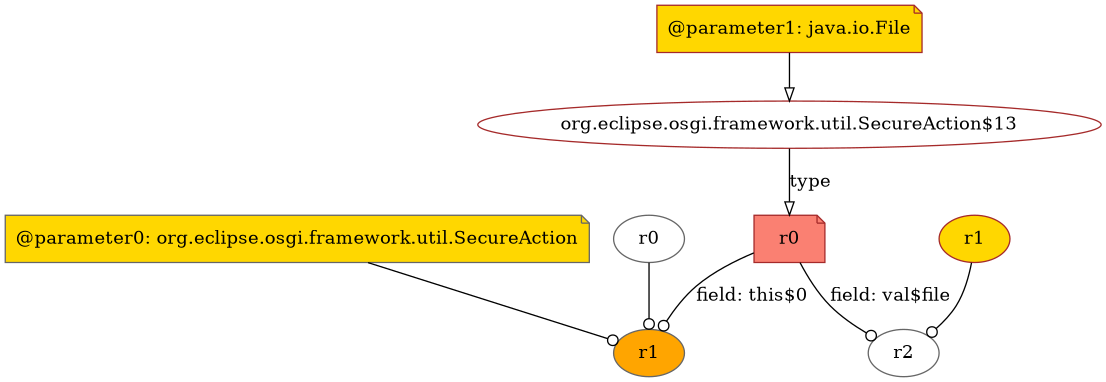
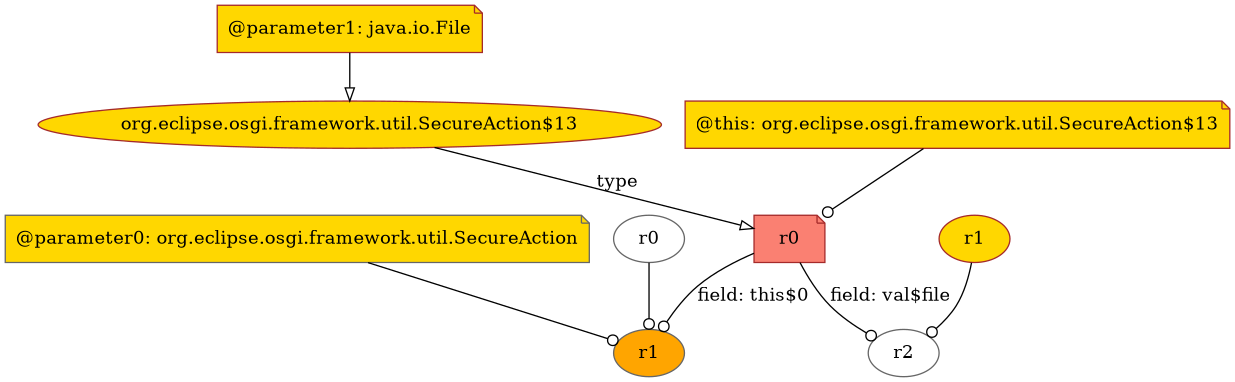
(789, 125) -> (350, 125)
none -> (957, 125)
